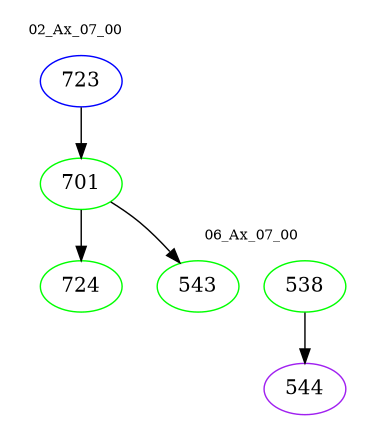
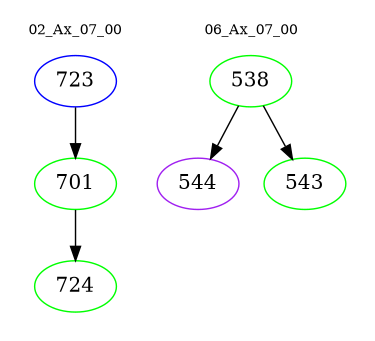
(155, 236) -> (274, 126)
